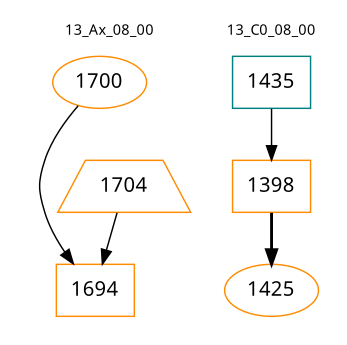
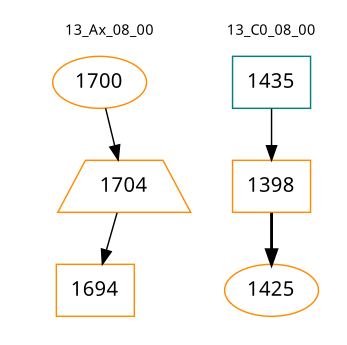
(41, 177) -> (110, 127)
